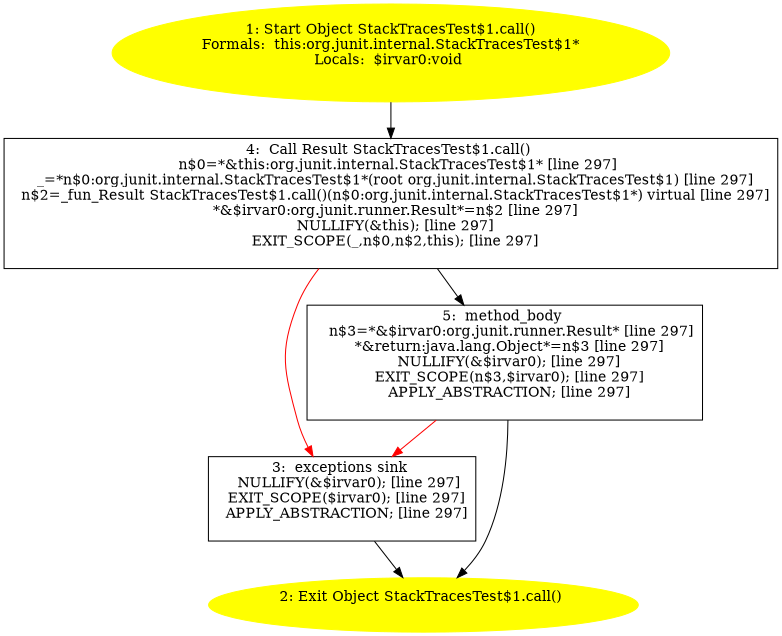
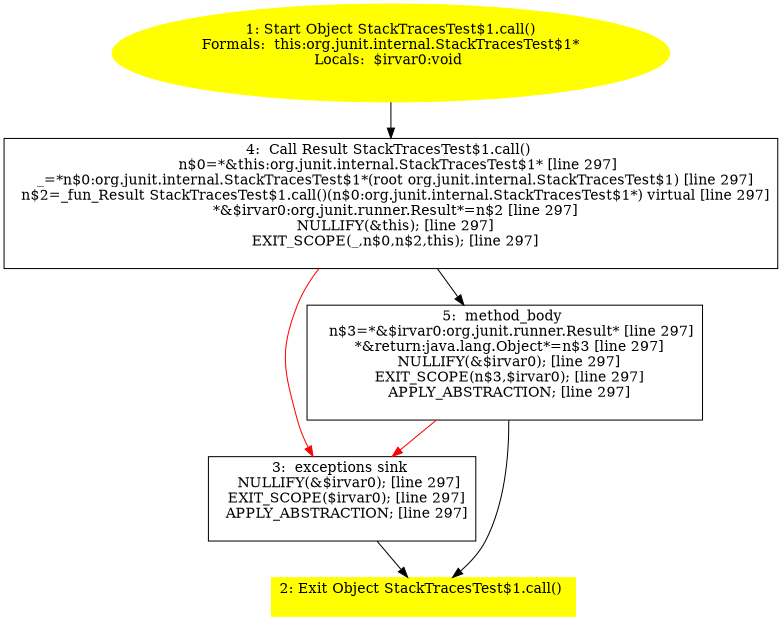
(423, 605) -> (423, 597)
